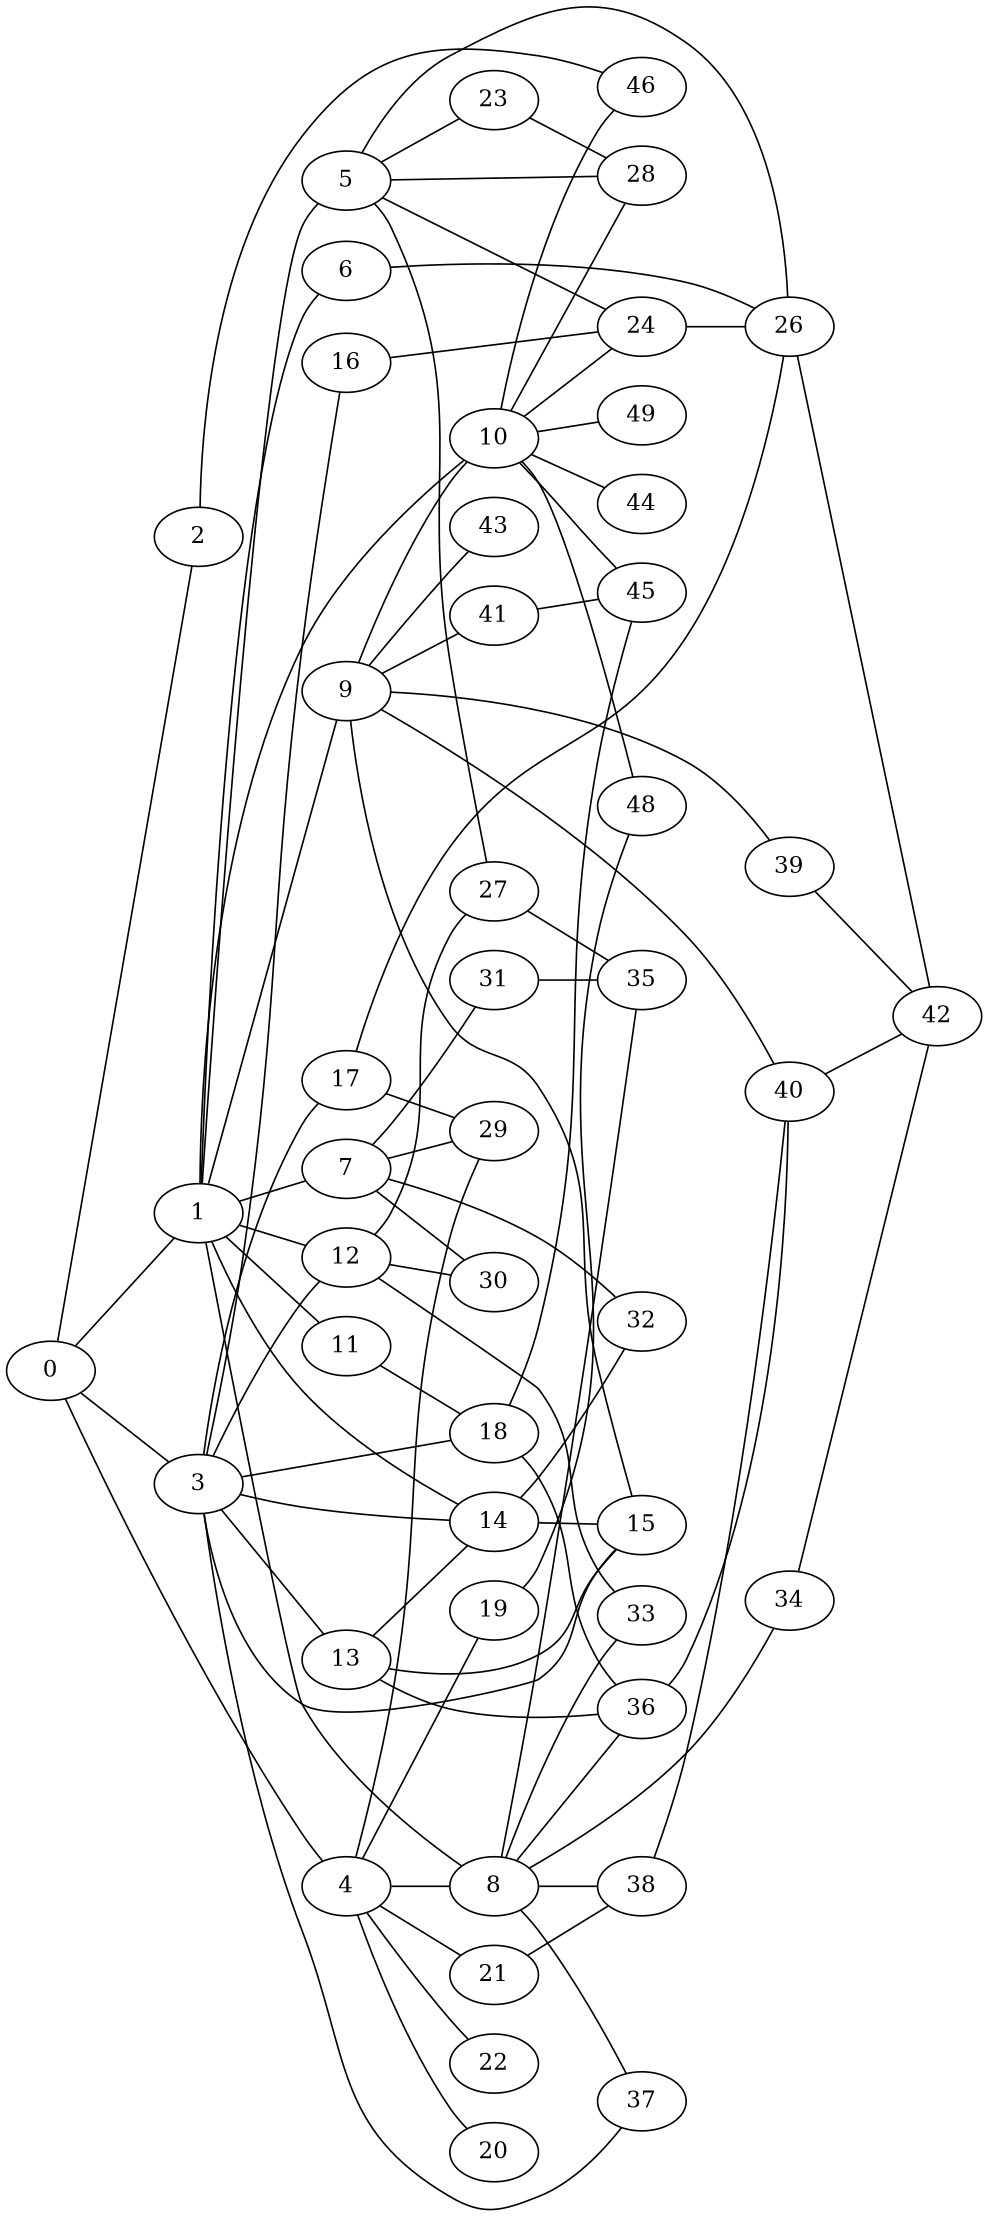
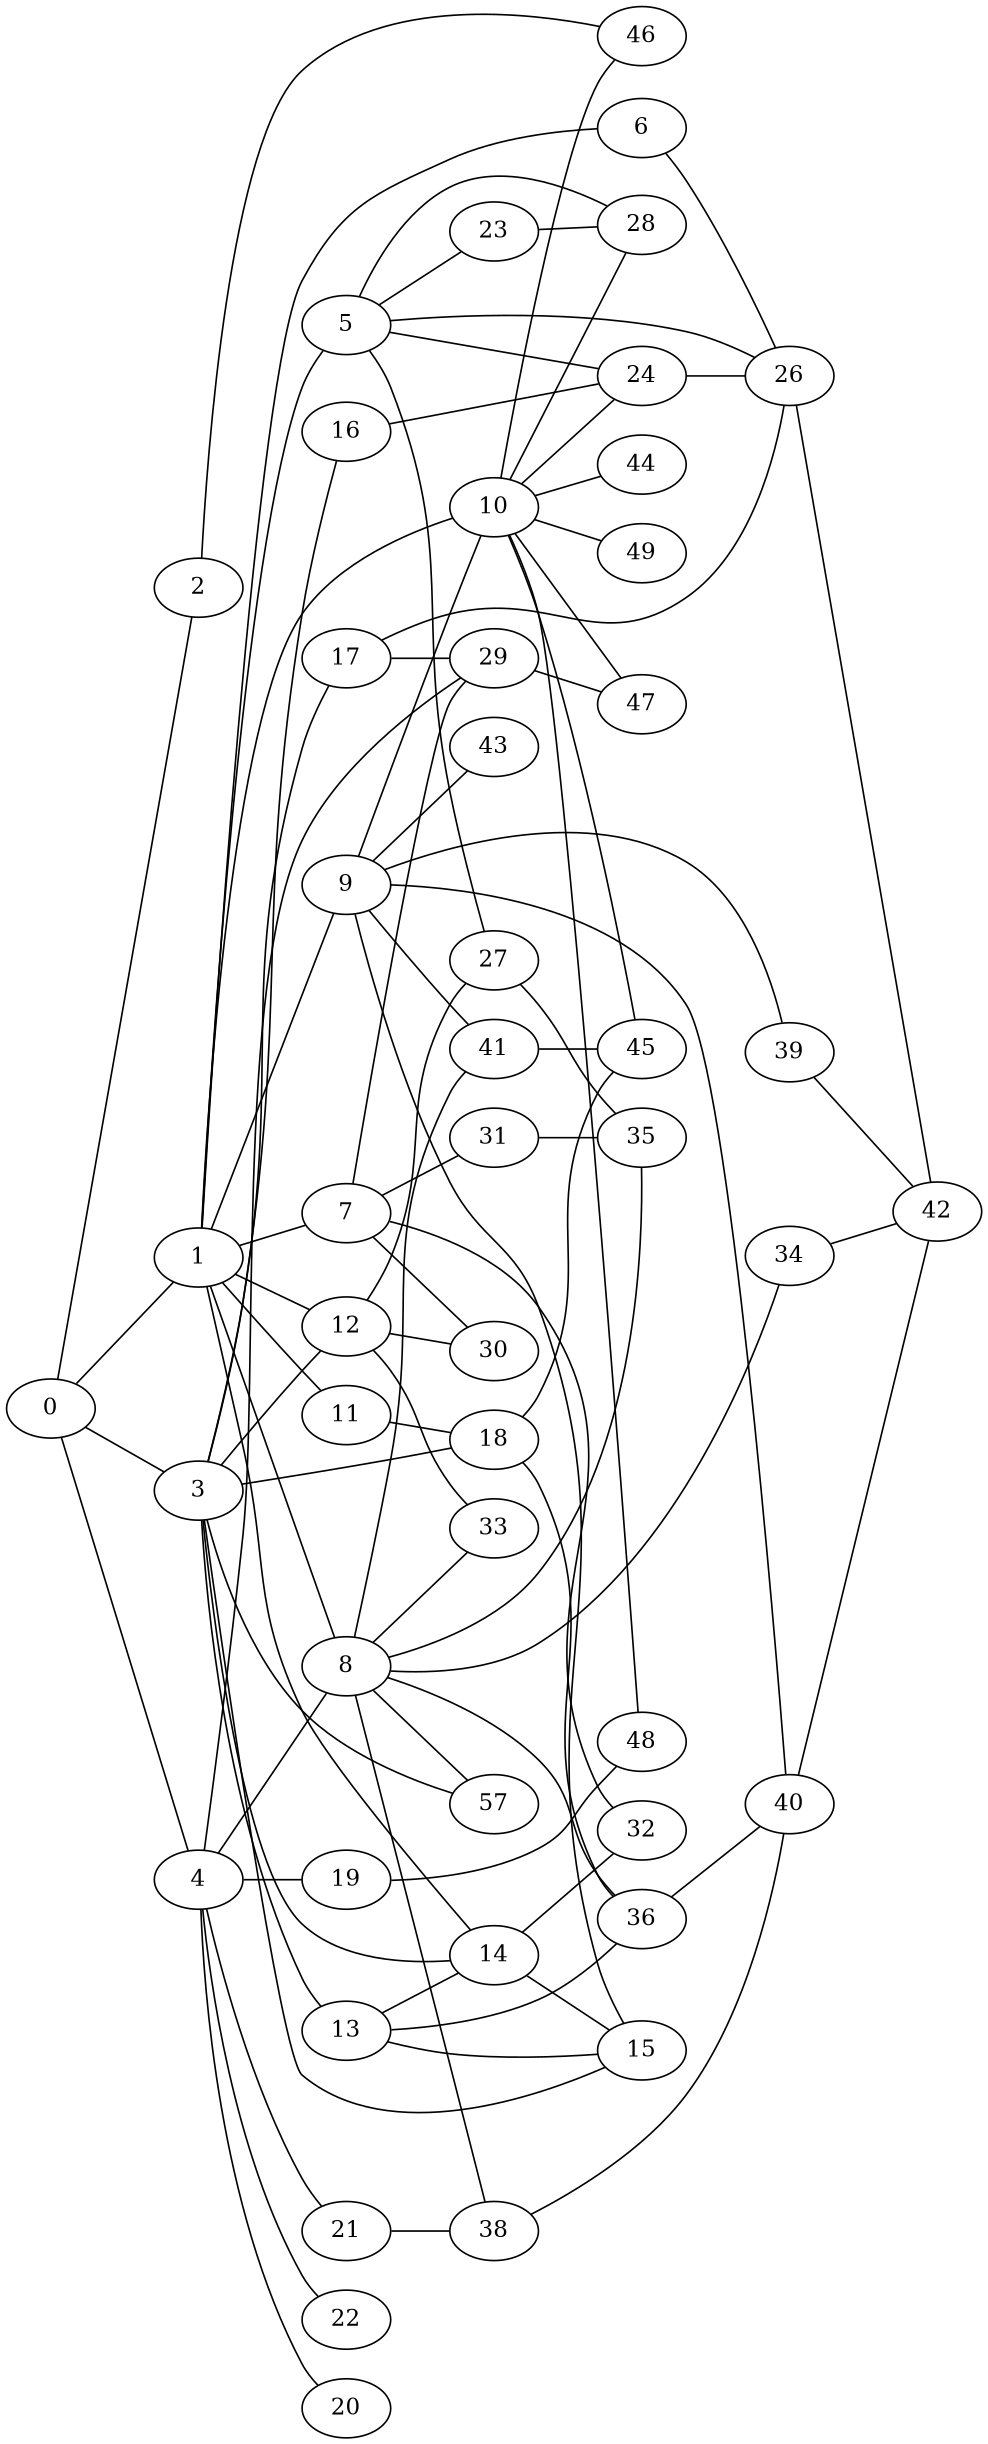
none -> (642, 704)
none -> (402, 1350)
(642, 2101) -> (494, 1804)
